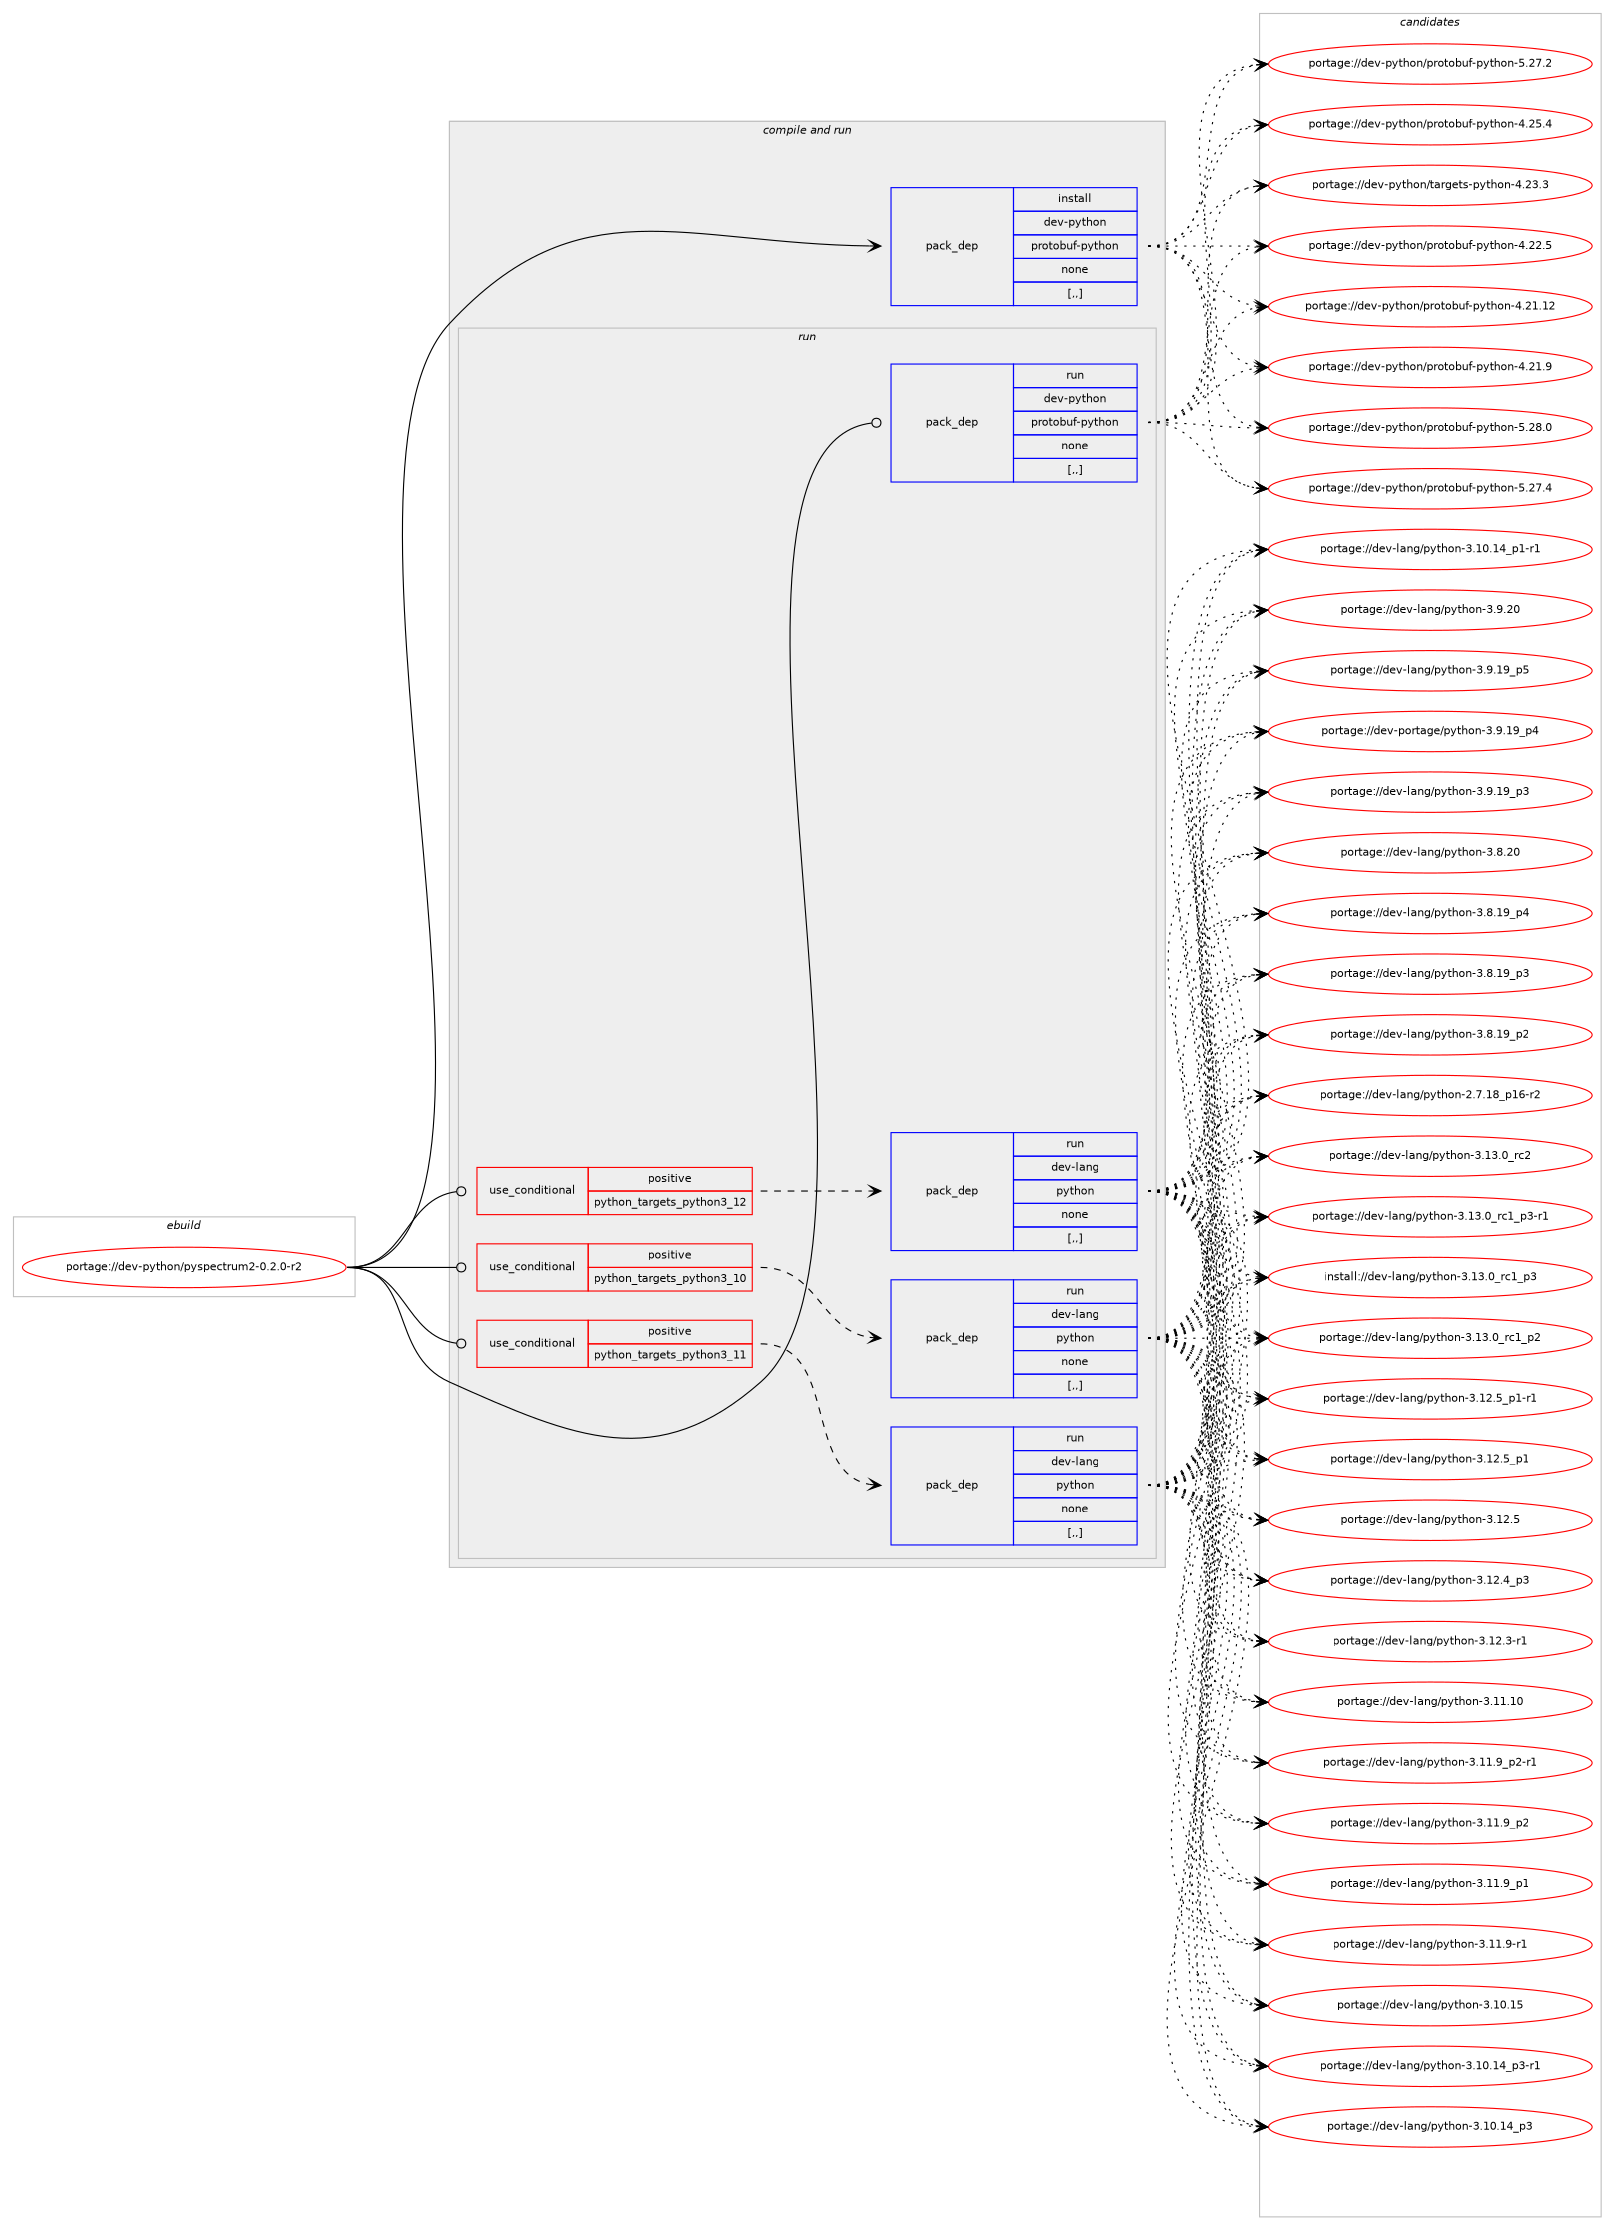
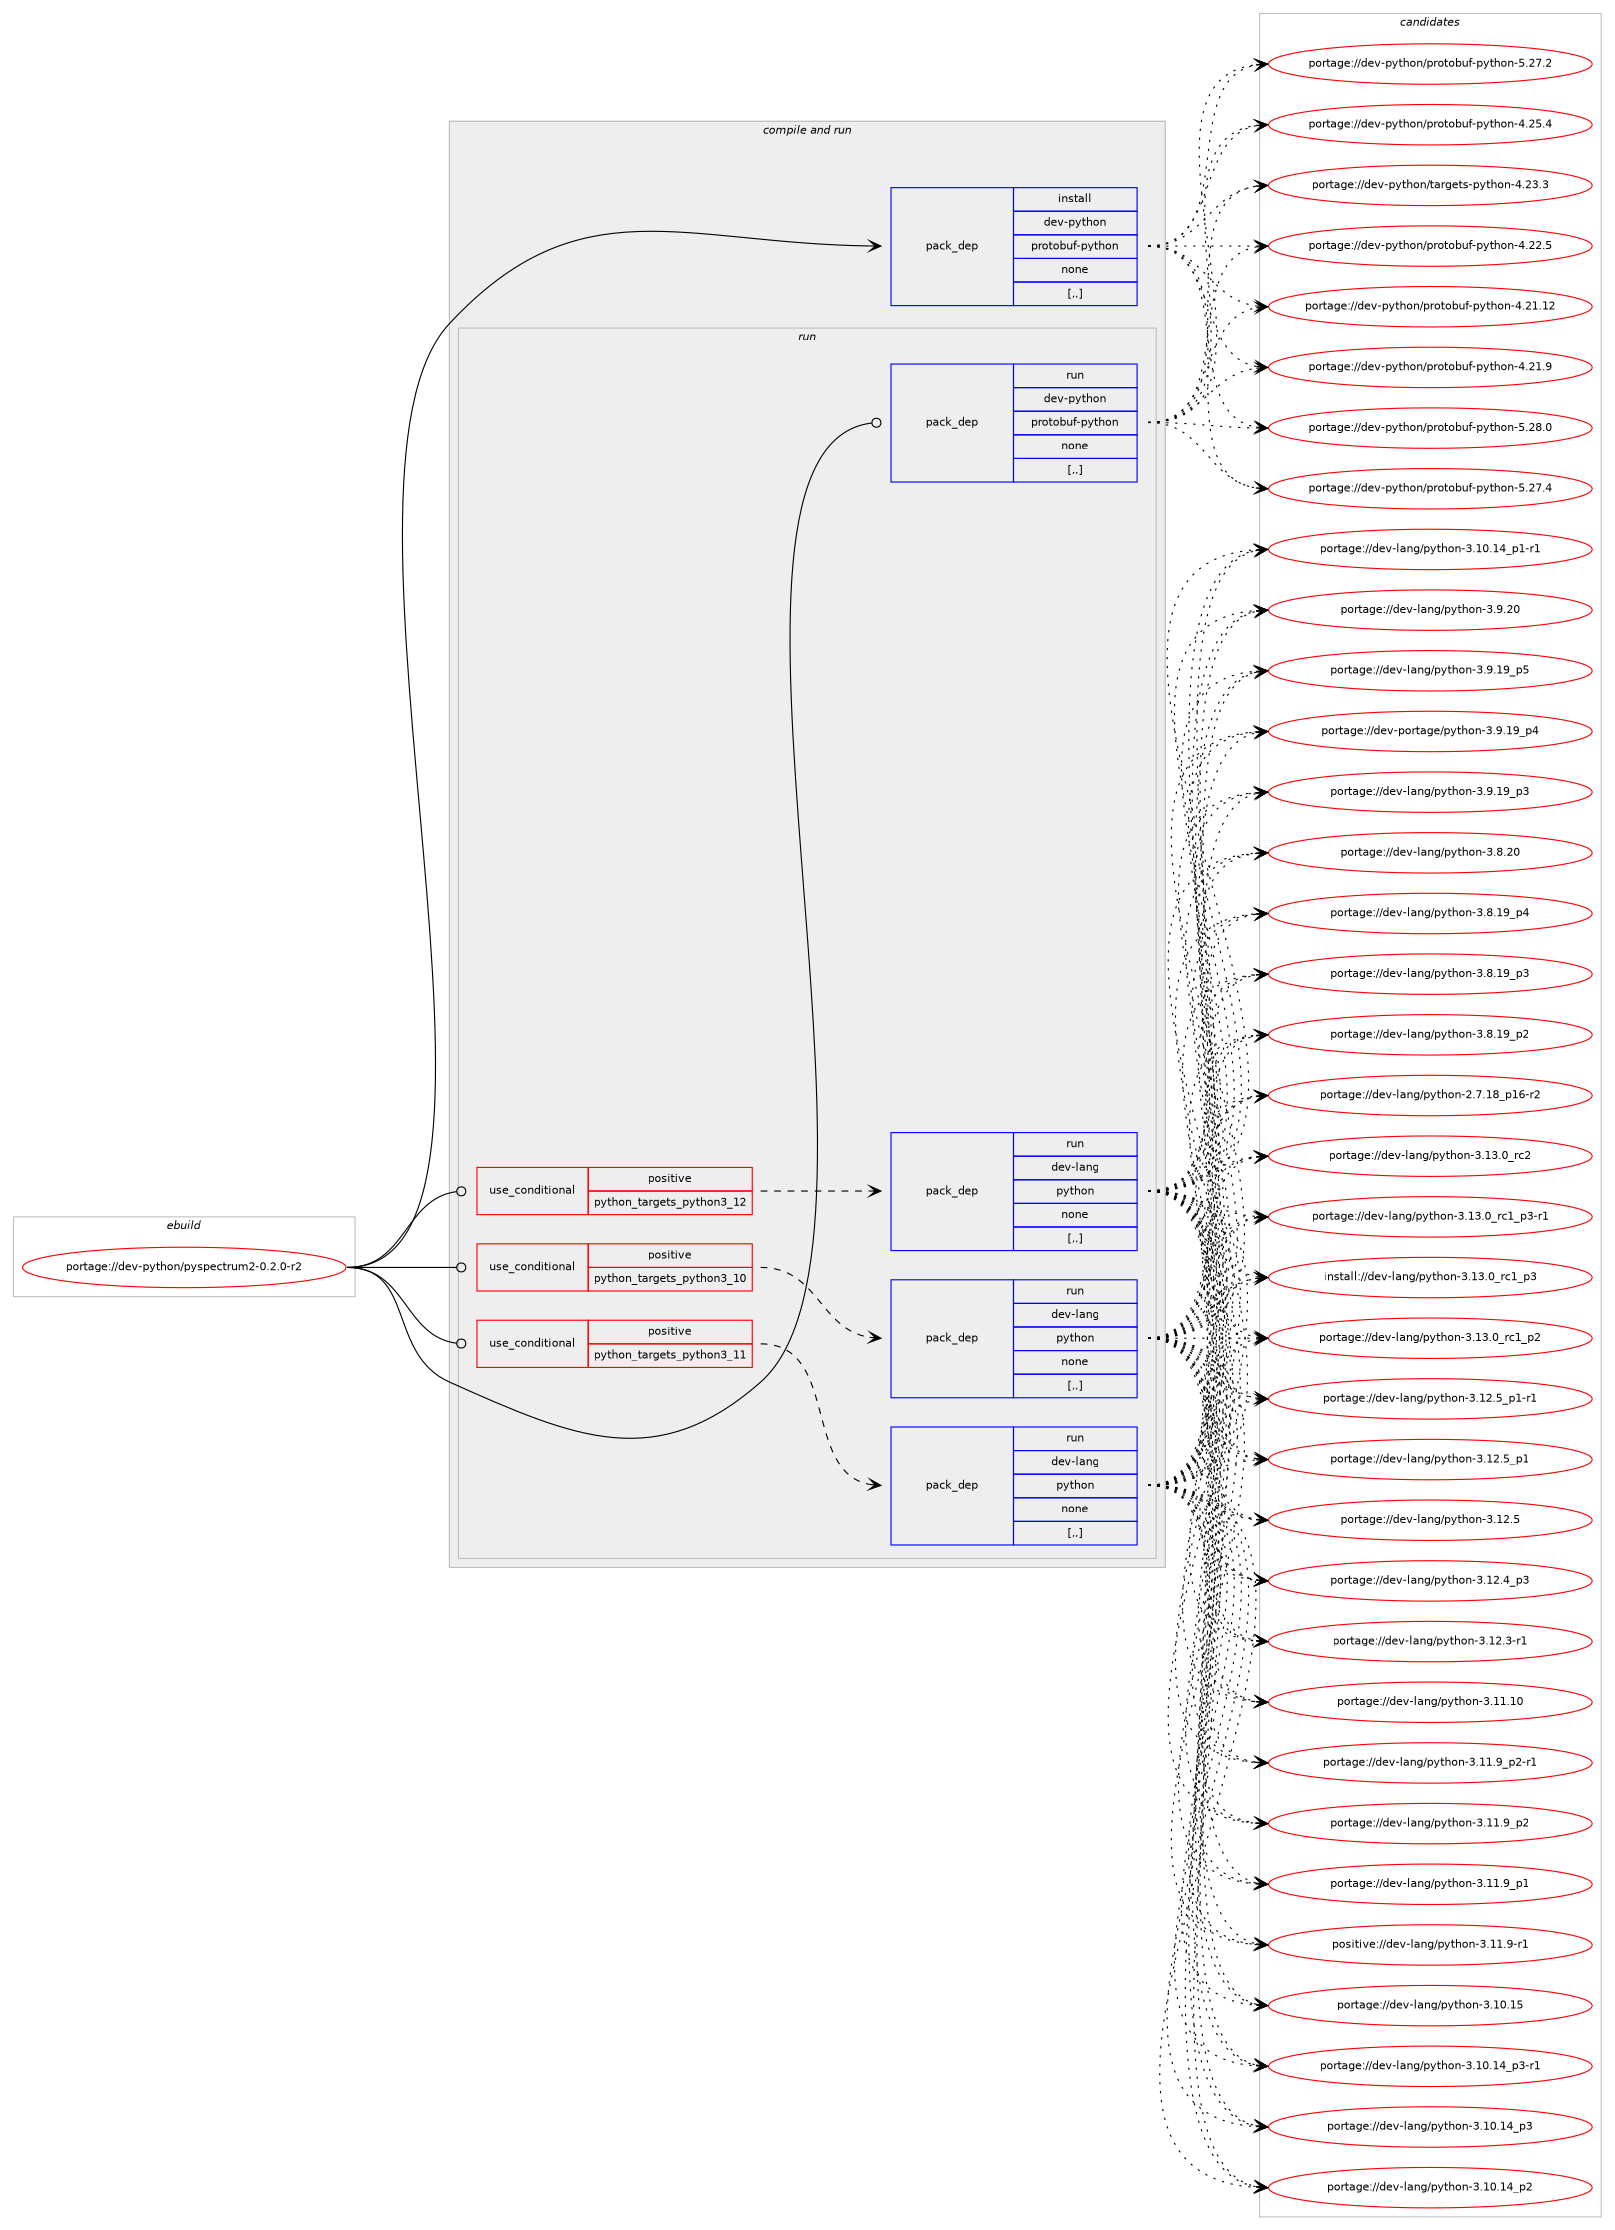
(1430, 1945) -> (1430, 1945)
none -> (1430, 2188)
